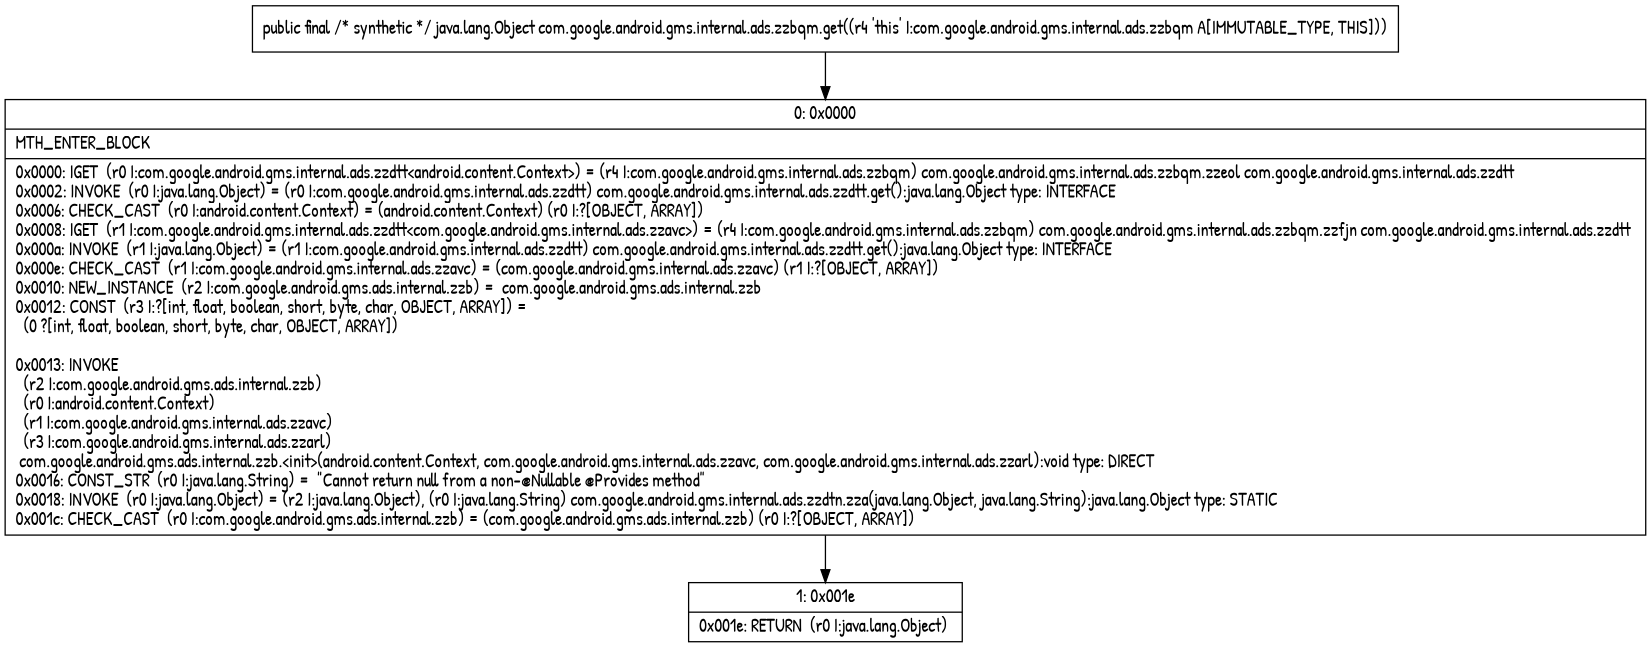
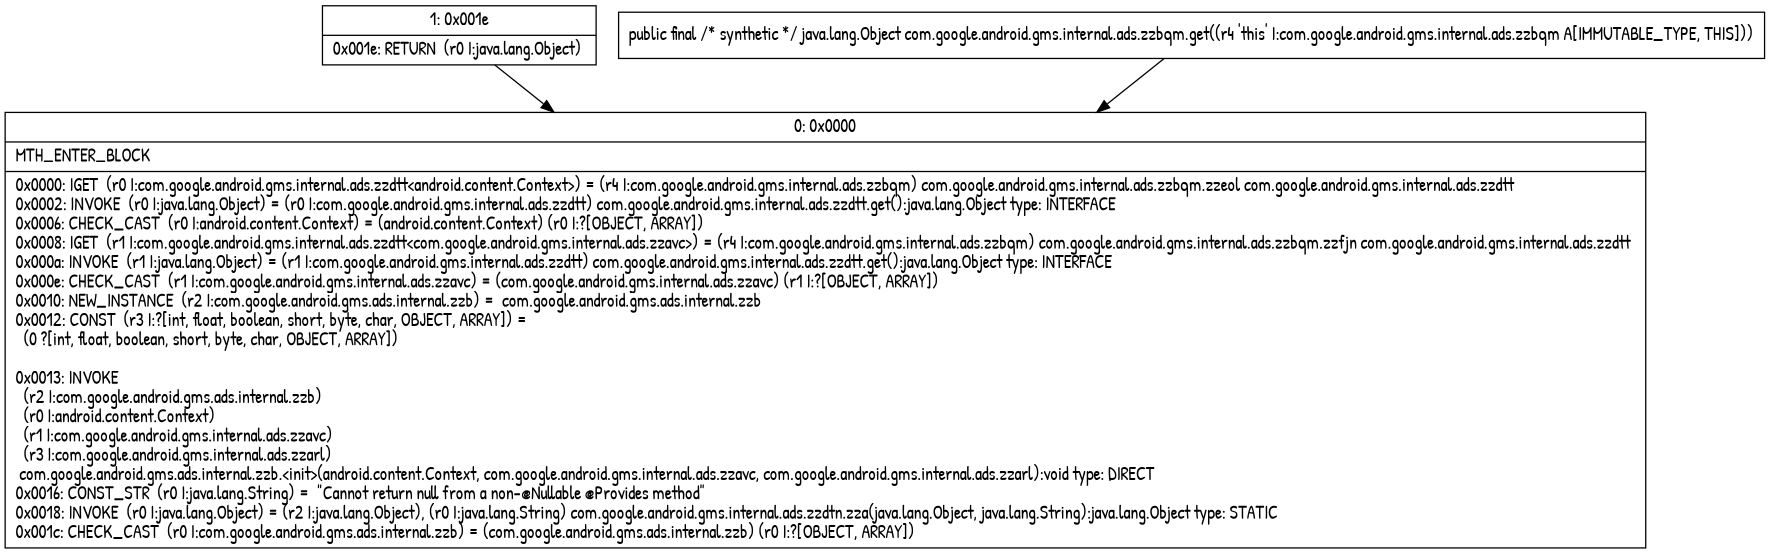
(825, 552) -> (519, 84)
